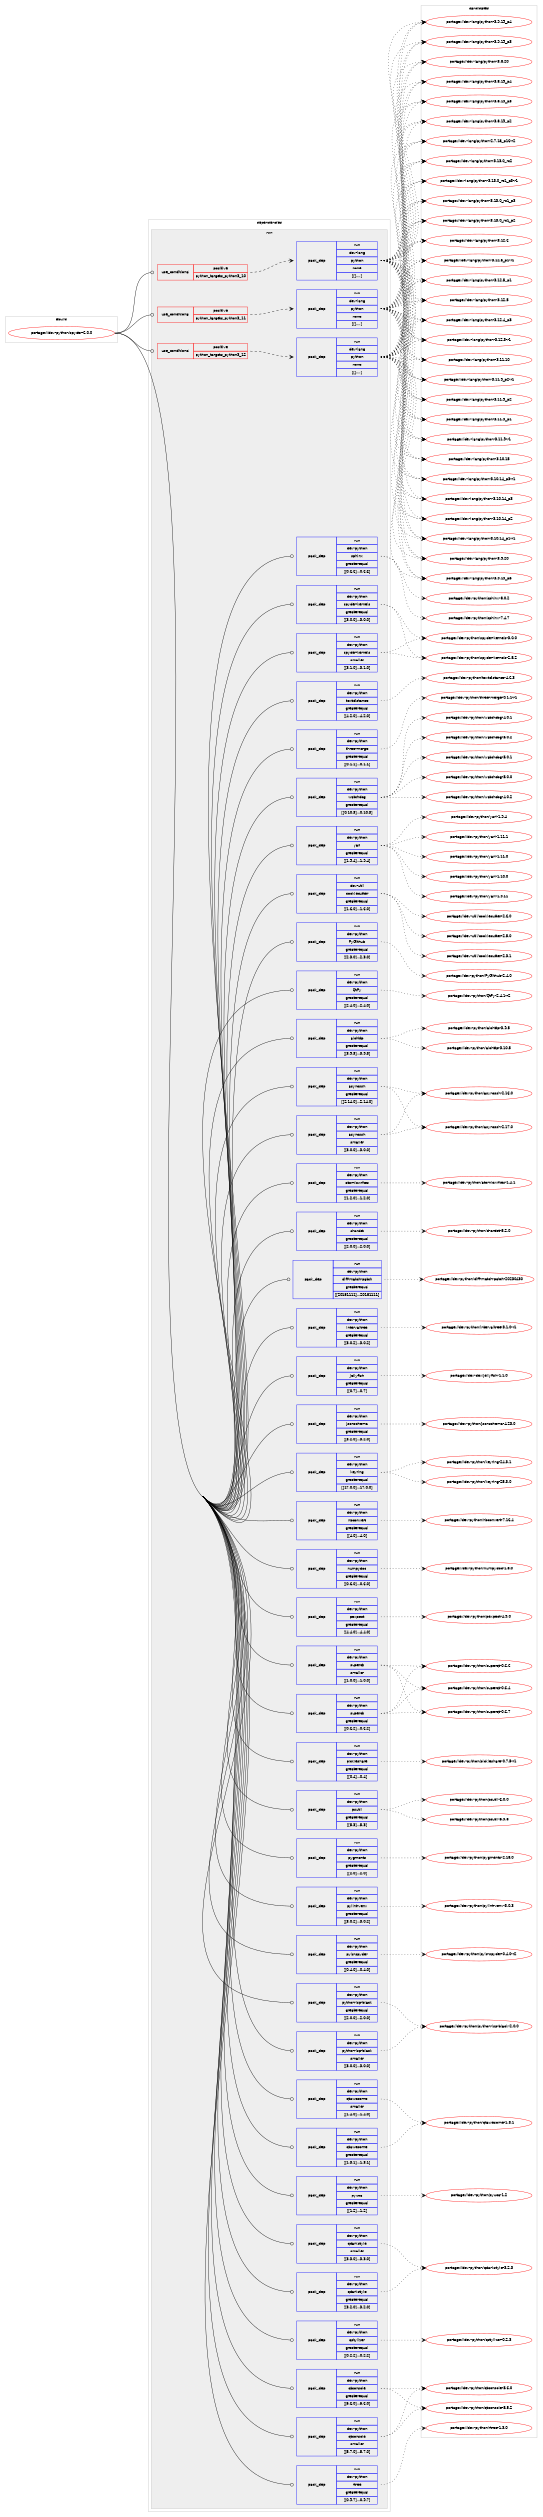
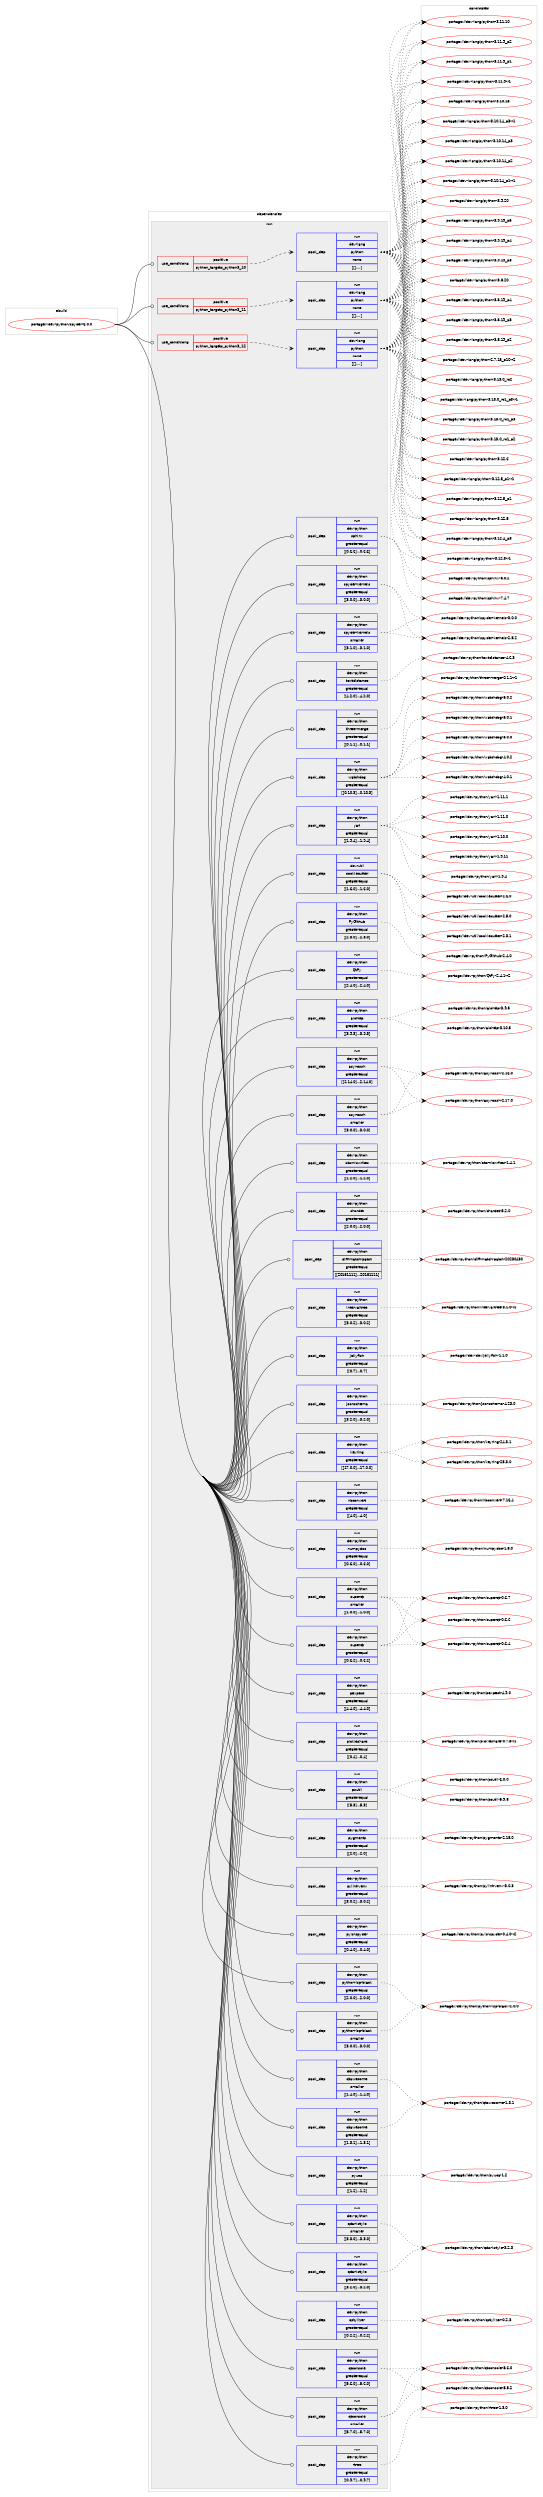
(479, 380) -> none
